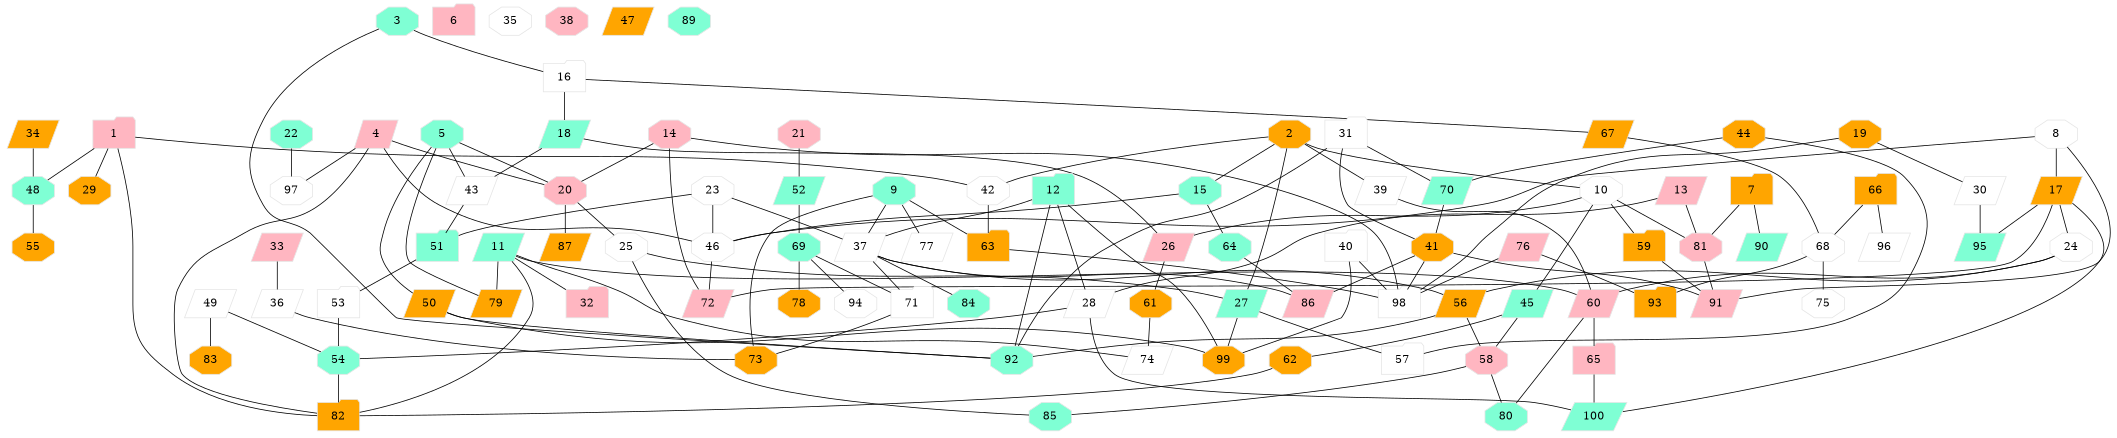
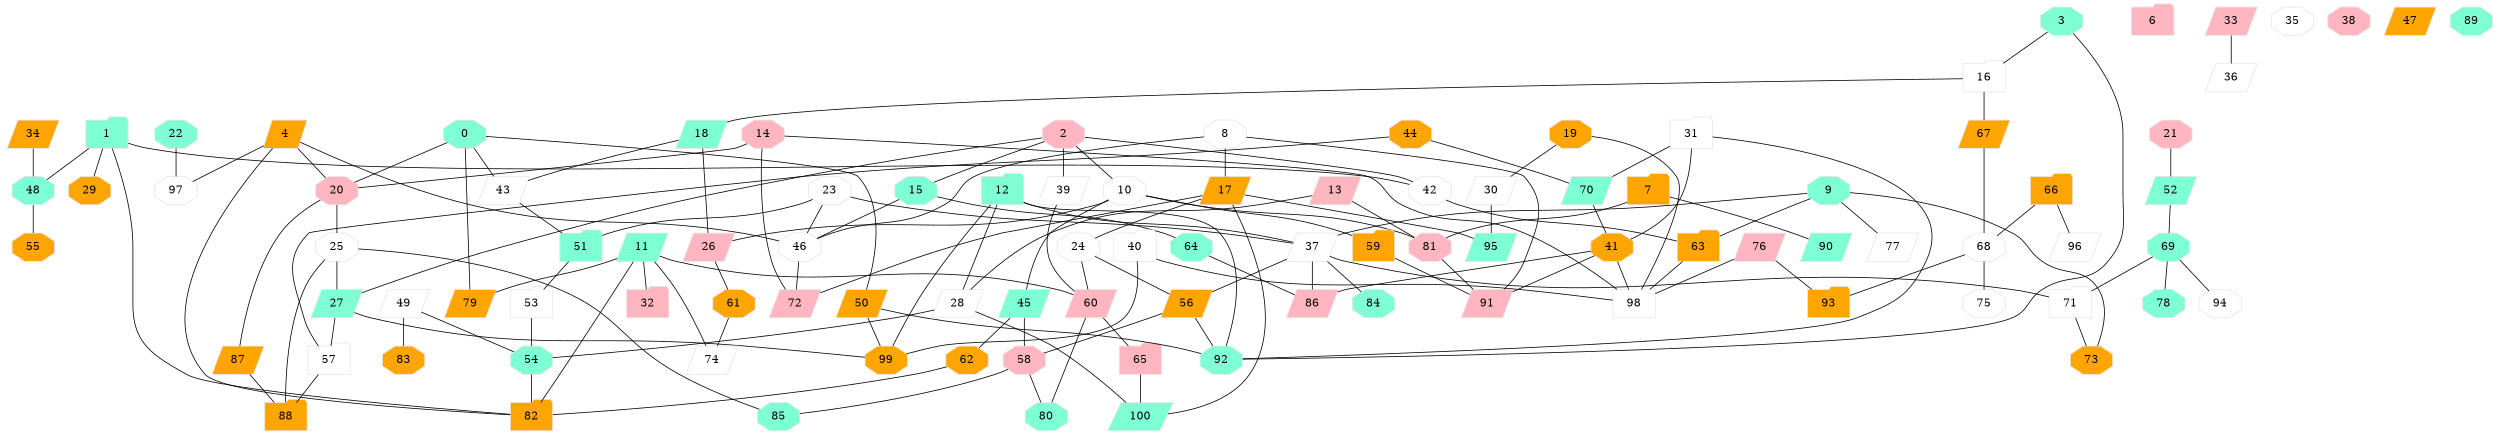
(114, 134) -> (107, 134)
(376, 134) -> (285, 134)
(442, 134) -> (465, 134)
(1290, 134) -> (1064, 134)
(799, 304) -> (2164, 304)
(491, 347) -> none
none -> (286, 417)
